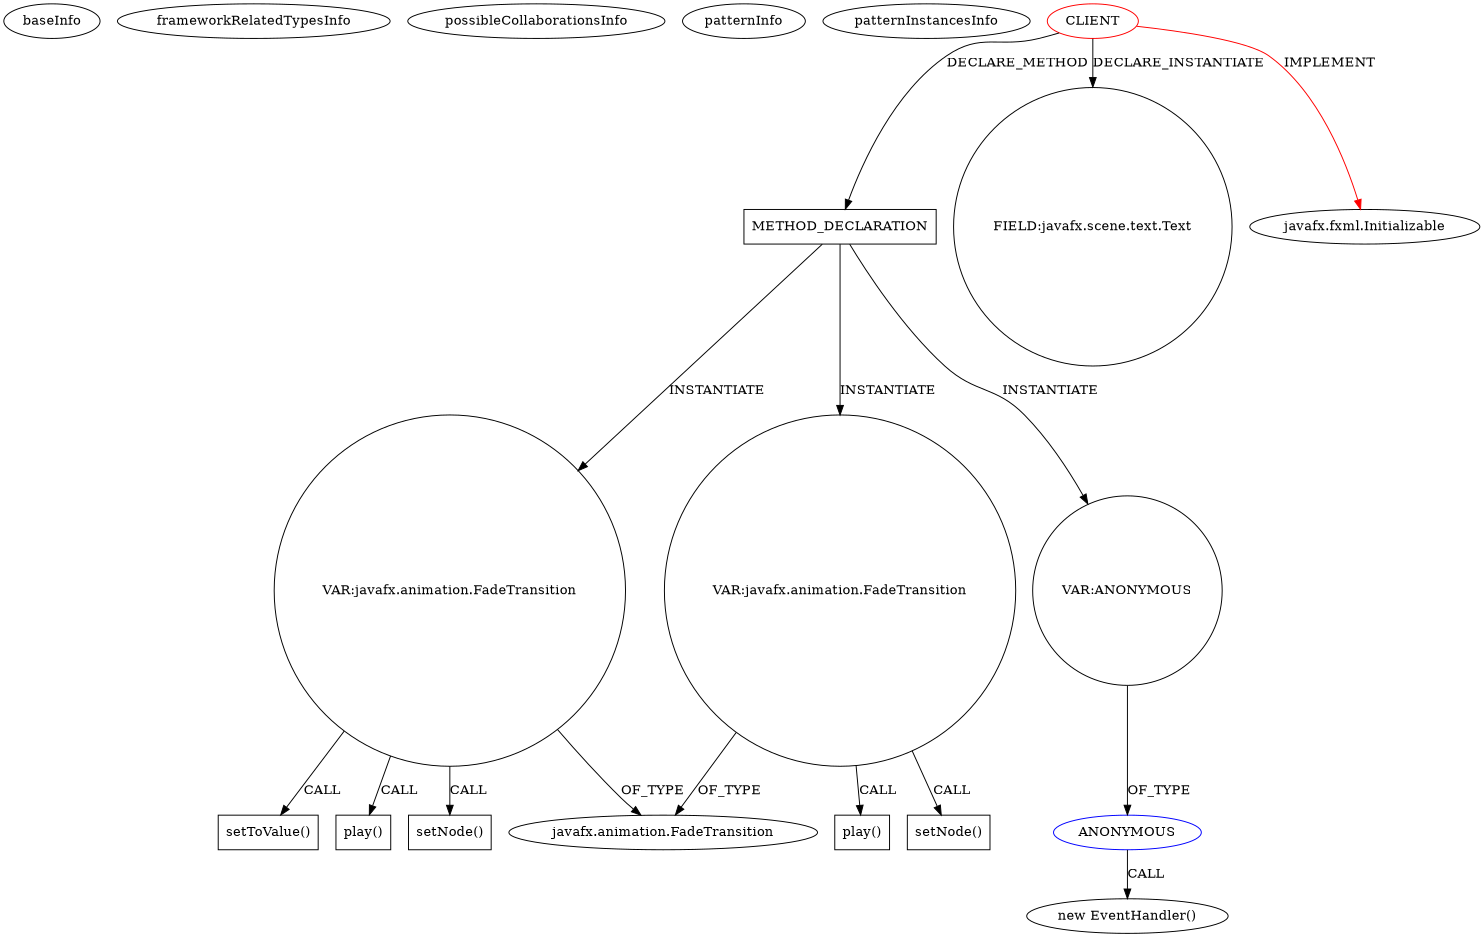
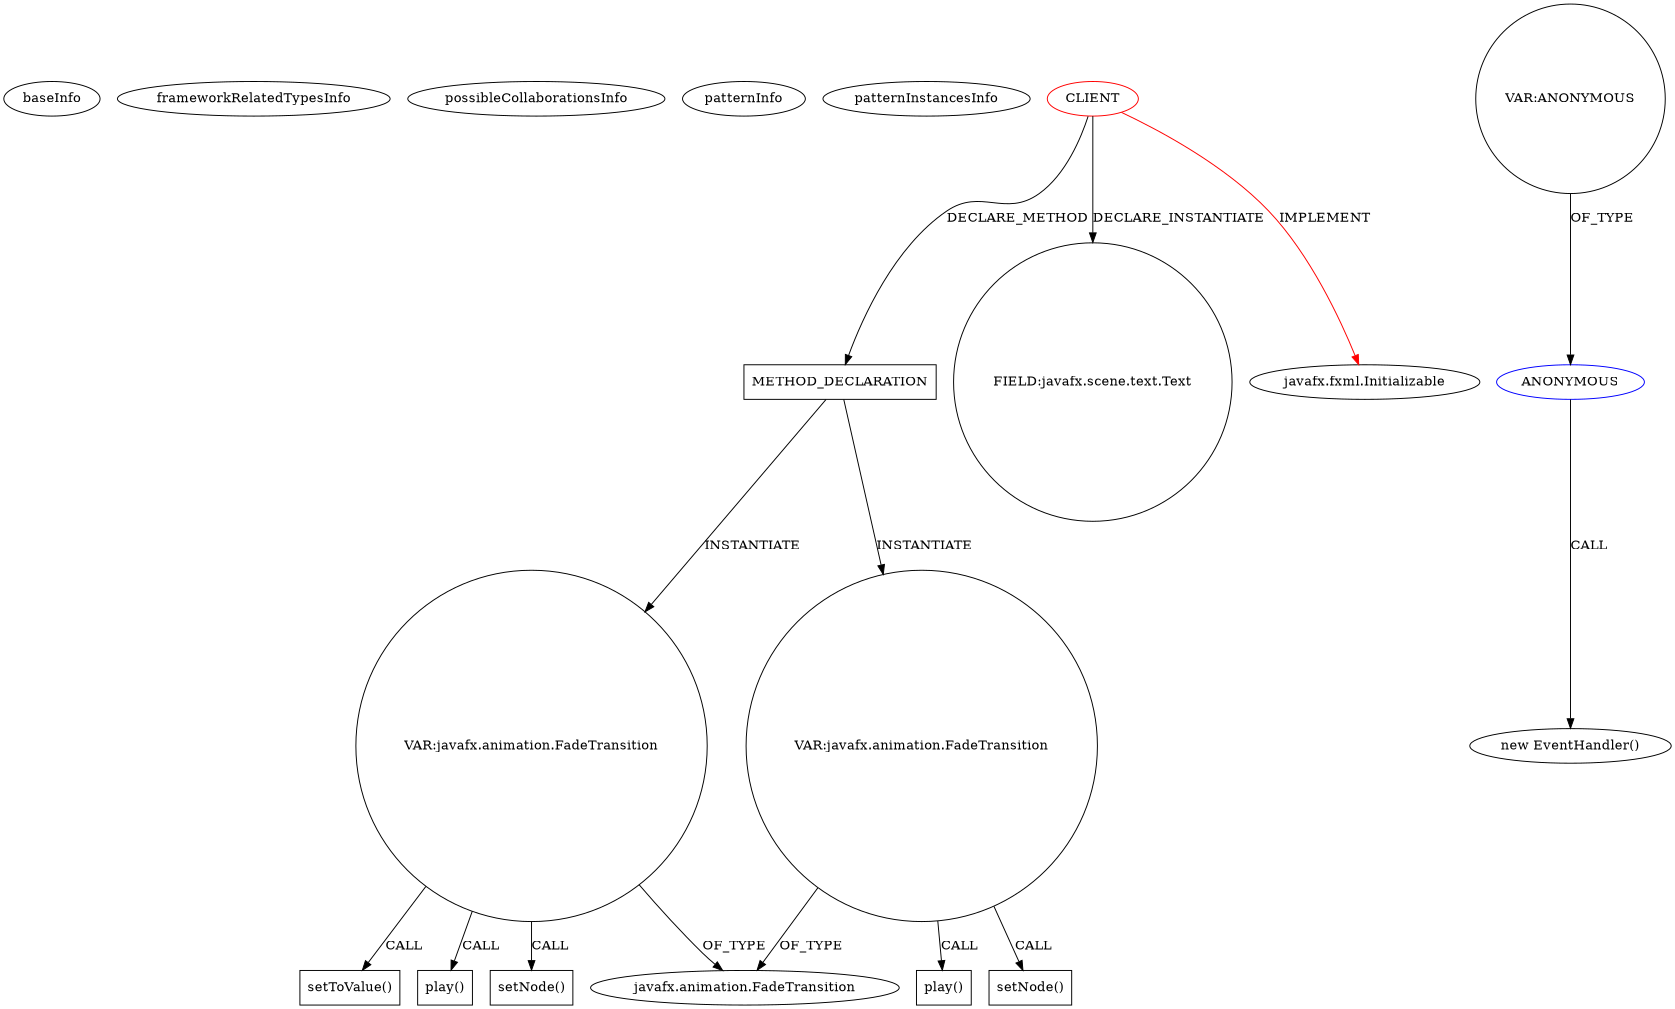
(960, 378) -> none
